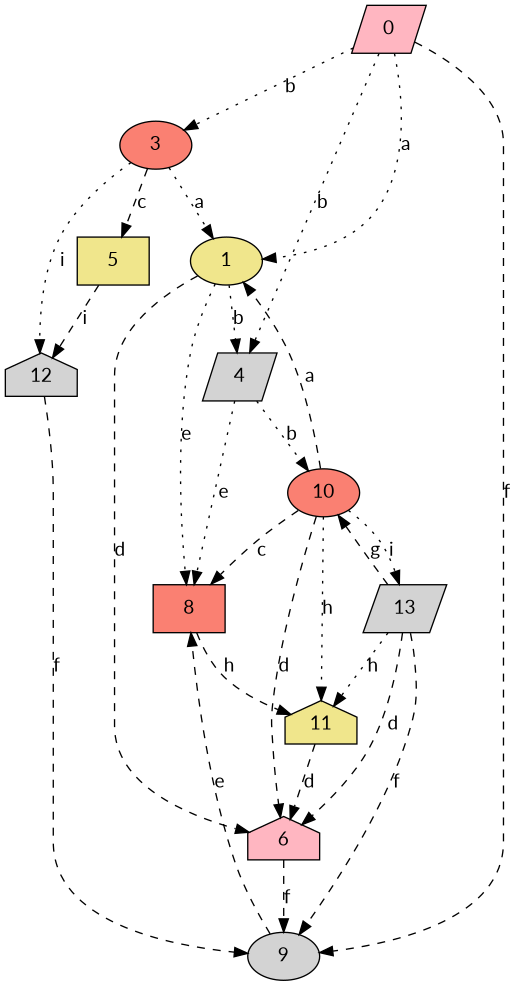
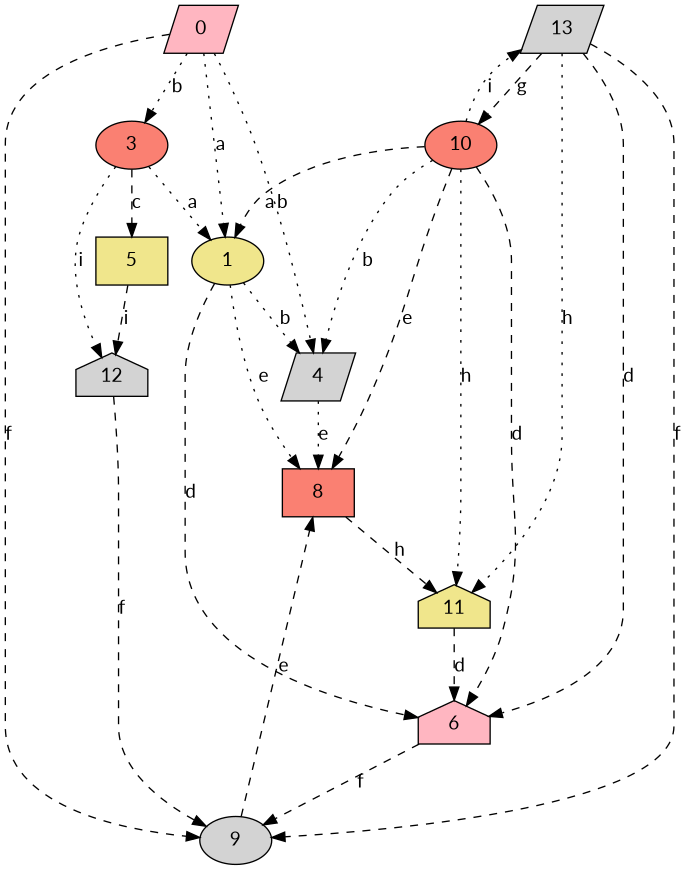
(279, 431) -> (363, 239)
(262, 551) -> (408, 319)
